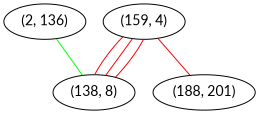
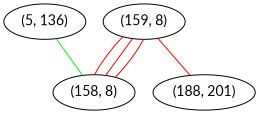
(45, 22) -> (45, 22)
(144, 22) -> (144, 22)
(94, 92) -> (94, 92)
